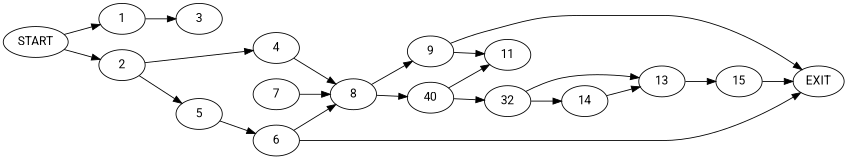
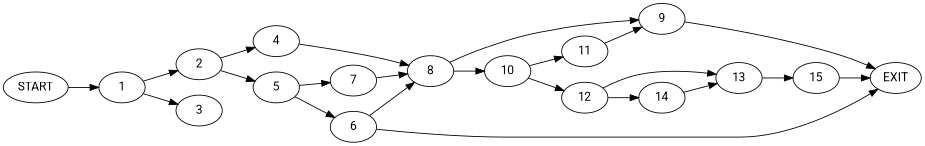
(78, 53) -> (157, 77)
(465, 53) -> (619, 37)
none -> (311, 84)
(431, 98) -> (508, 71)
(508, 101) -> (585, 98)
